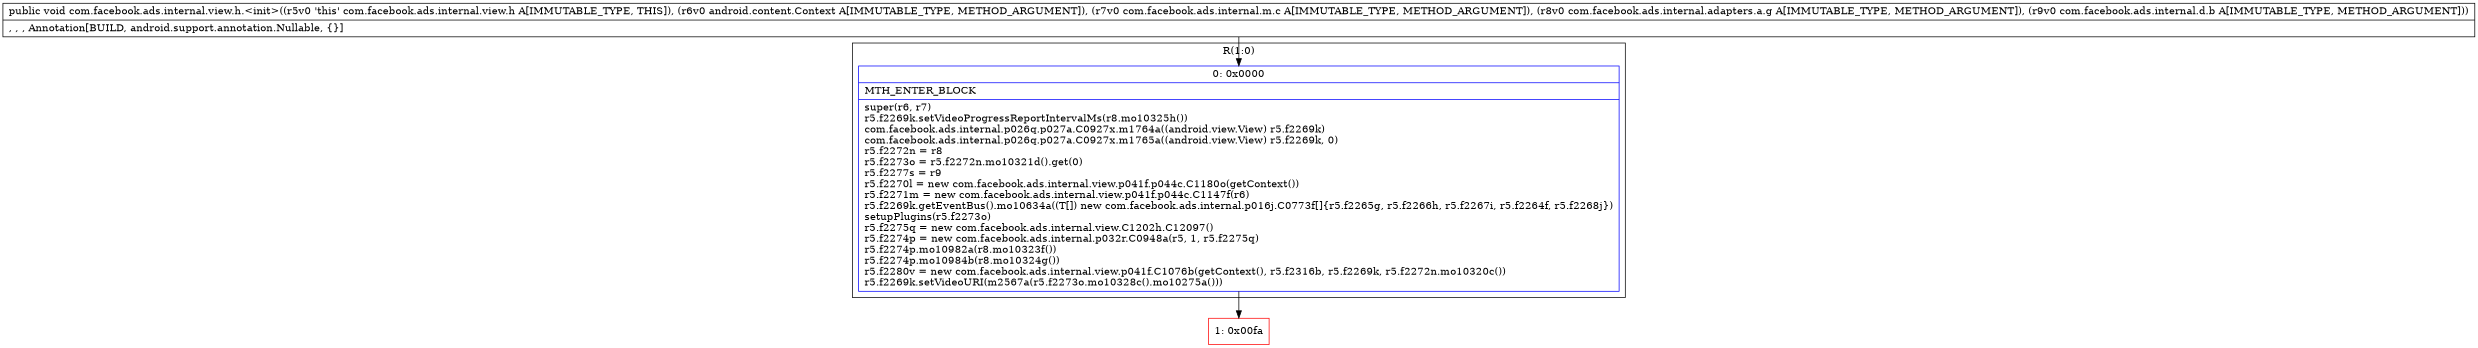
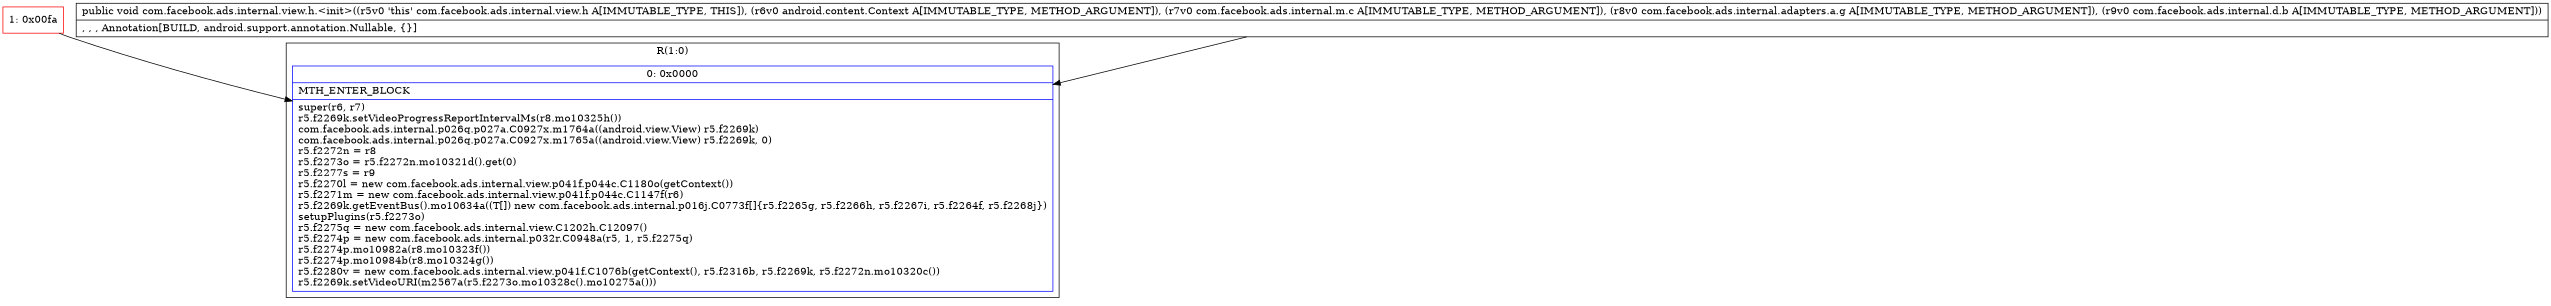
(1239, 302) -> (171, 69)
